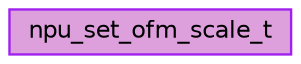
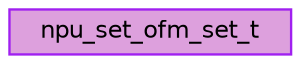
(150, 32) -> (150, 32)
